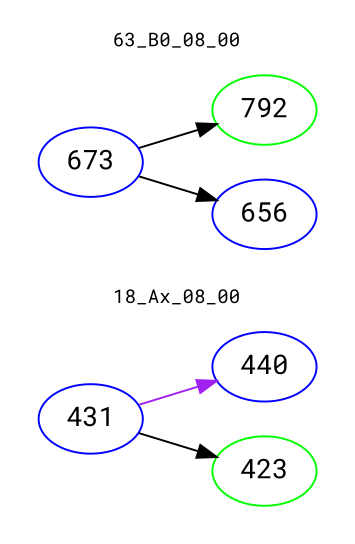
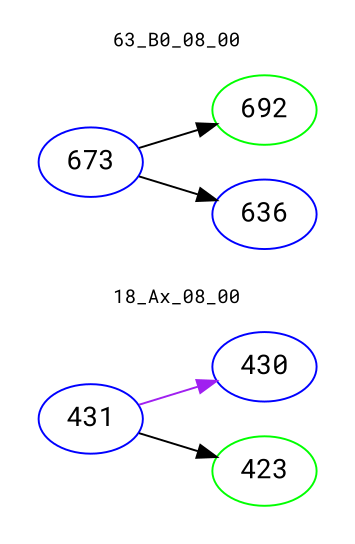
(264, 110) -> (264, 110)
(264, 214) -> (264, 214)
(264, 367) -> (264, 367)
